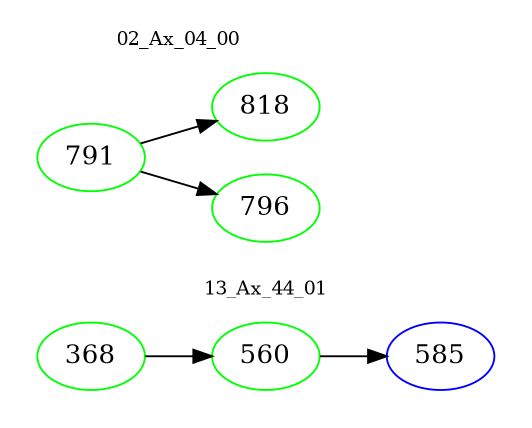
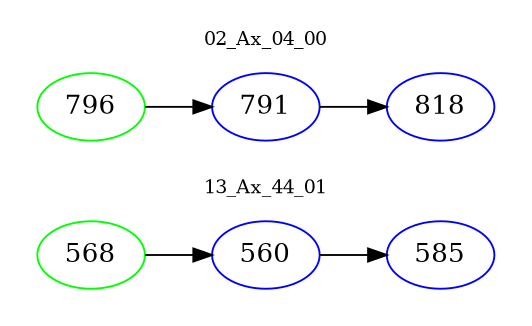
(266, 107) -> (441, 107)
(91, 158) -> (266, 107)
(169, 180) -> (169, 107)
(91, 356) -> (91, 255)
(266, 356) -> (266, 255)
